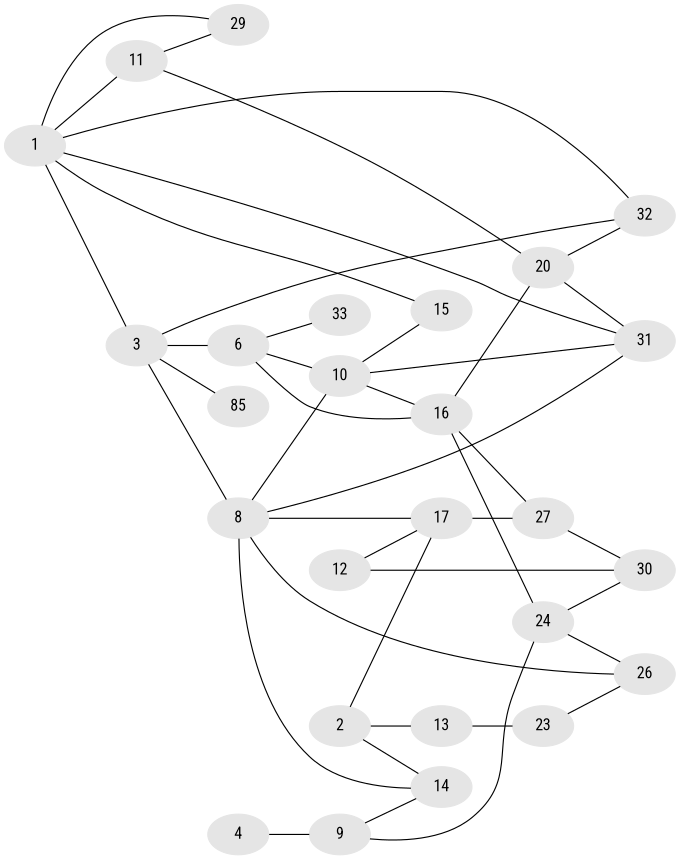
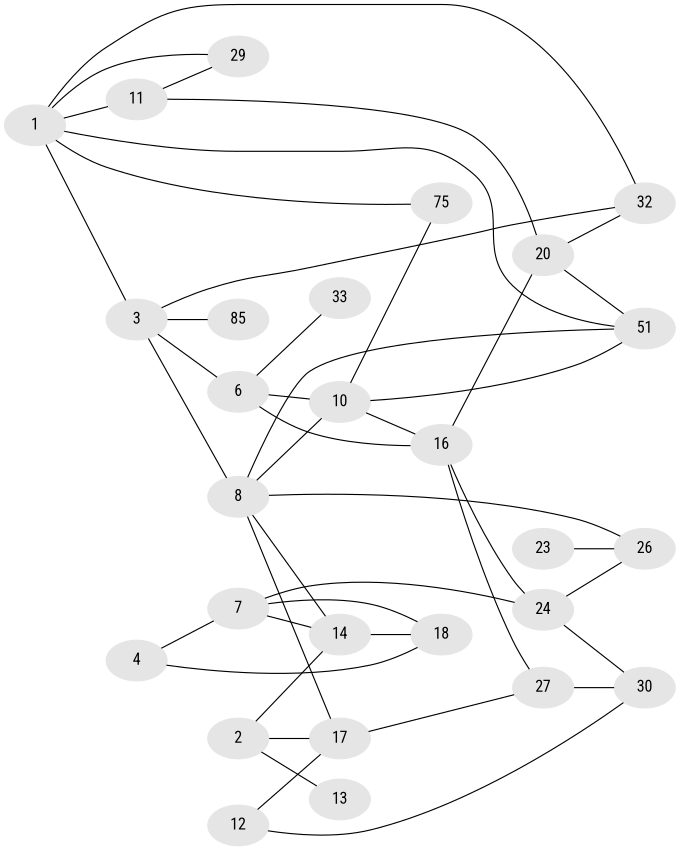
(442, 311) -> (442, 203)
(645, 341) -> (645, 329)
none -> (442, 635)
(492, 726) -> none
(340, 834) -> (238, 609)
